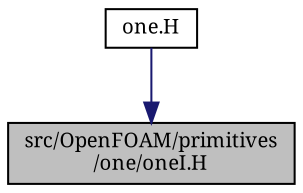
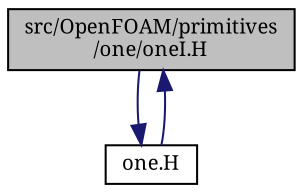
none -> (138, 98)
